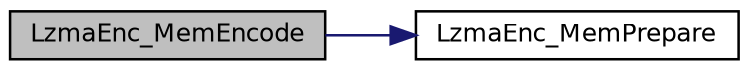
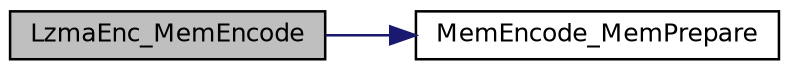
(577, 35) -> (597, 35)
